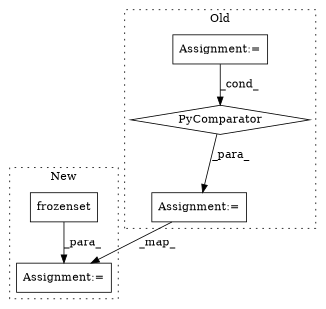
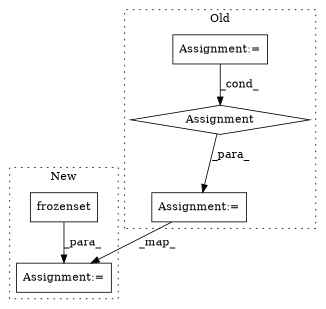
(220, 120) -> (220, 120)
